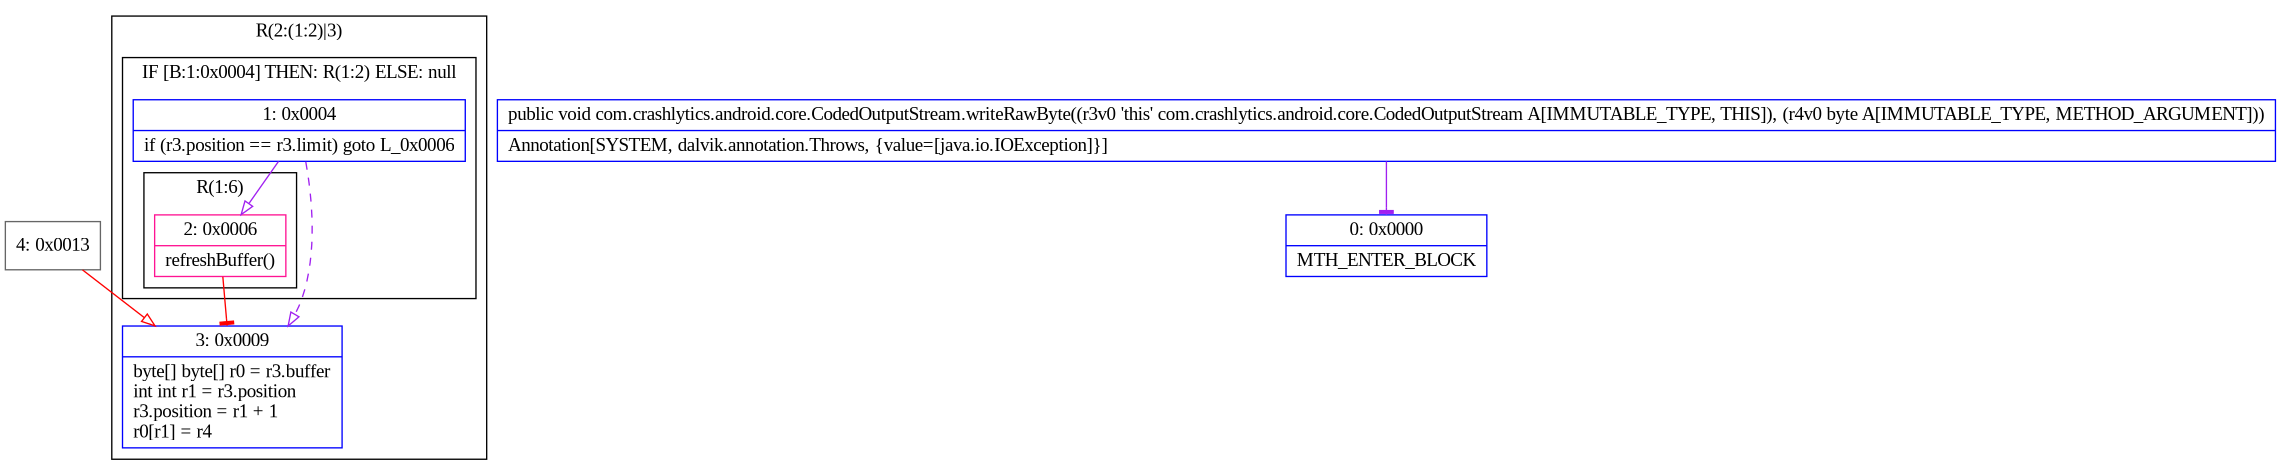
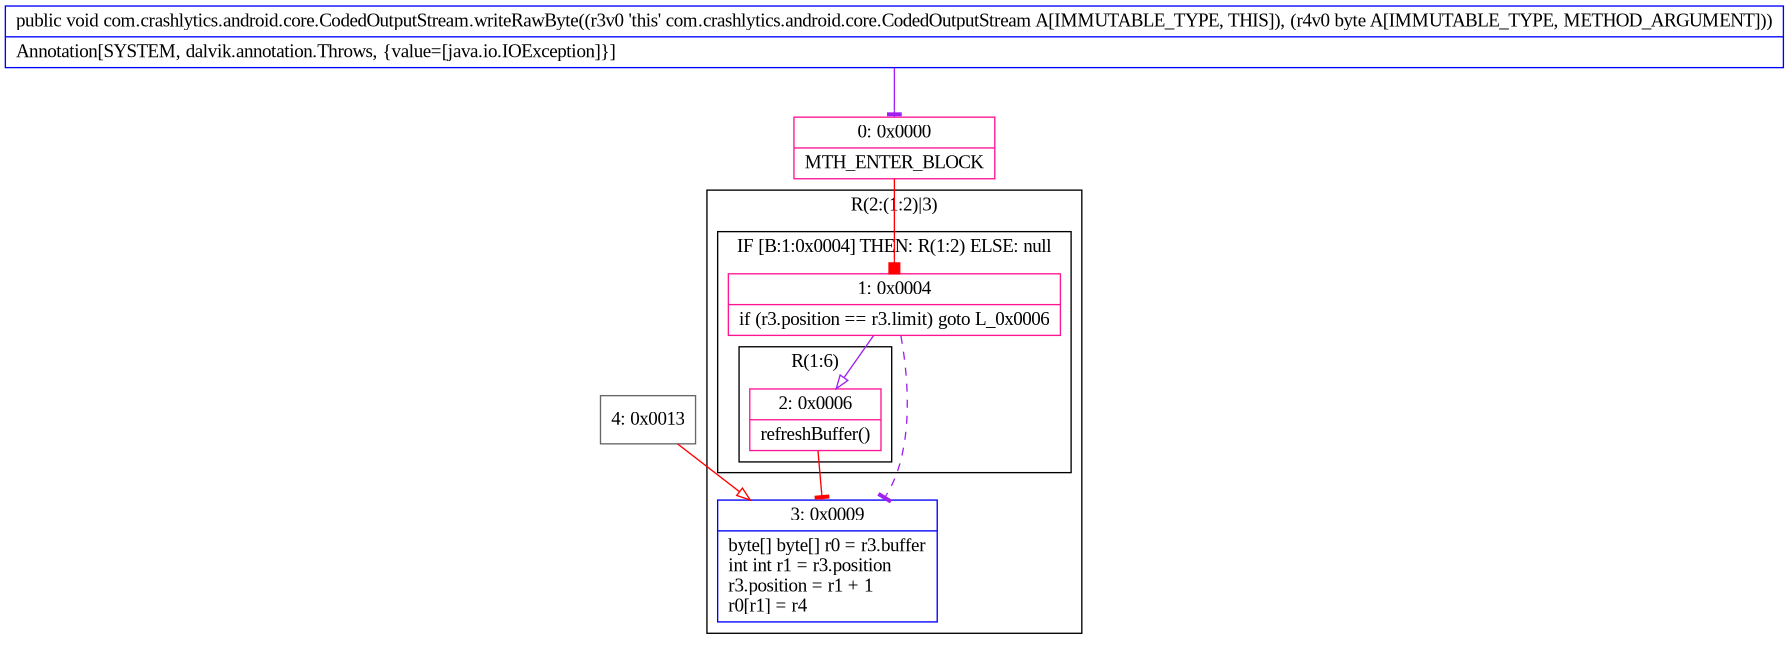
(299, 131) -> (894, 305)
none -> (894, 220)
(312, 239) -> (907, 417)
(1386, 246) -> (894, 148)
